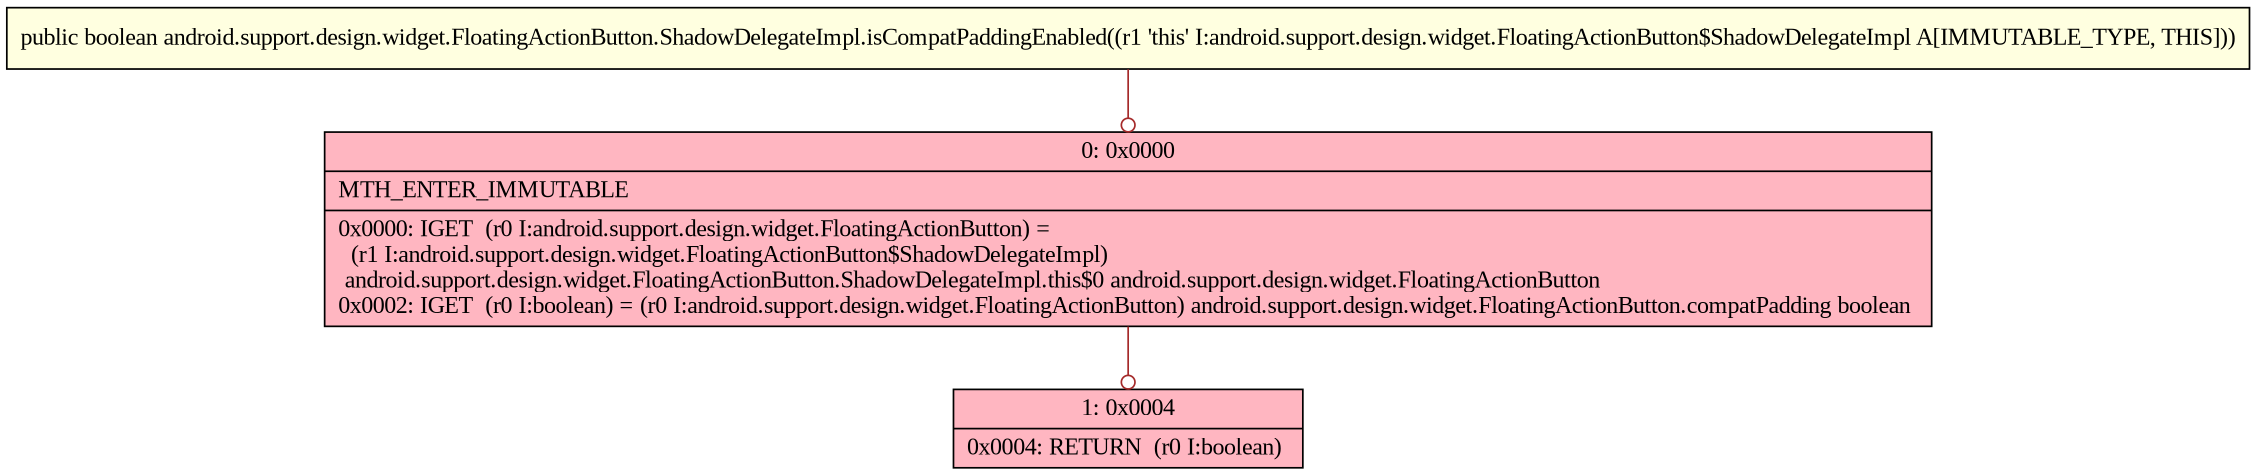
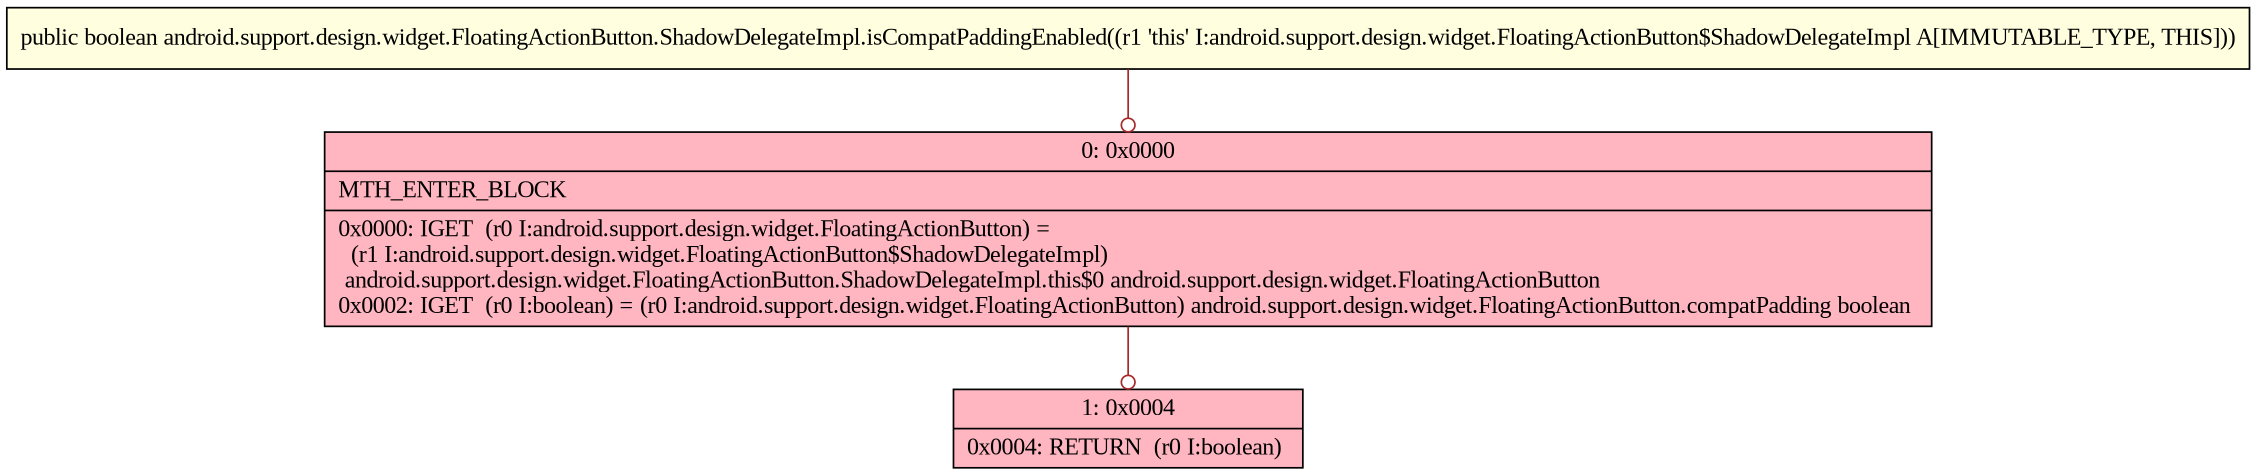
(484, 190) -> (452, 190)
